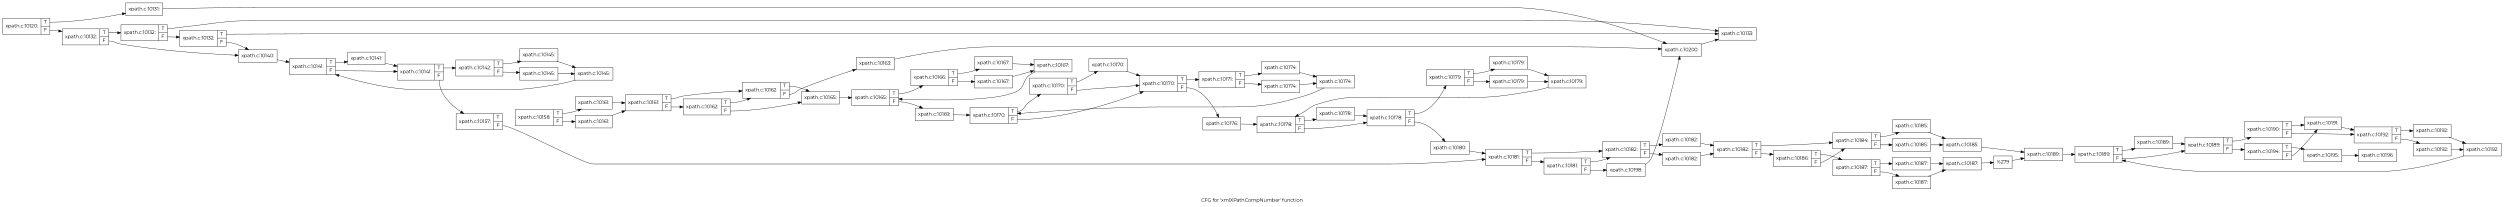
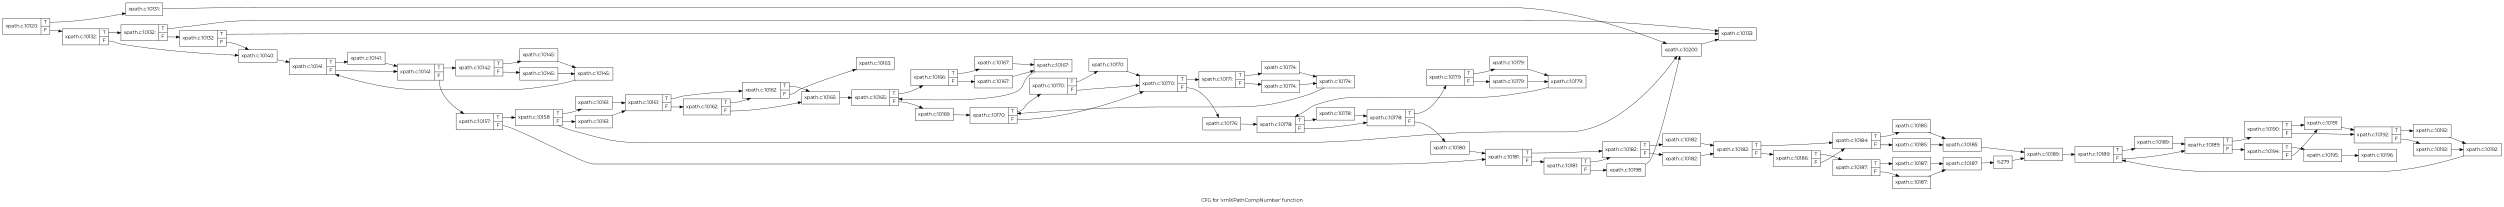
(1276, 47) -> (1129, 143)
none -> (507, 118)
